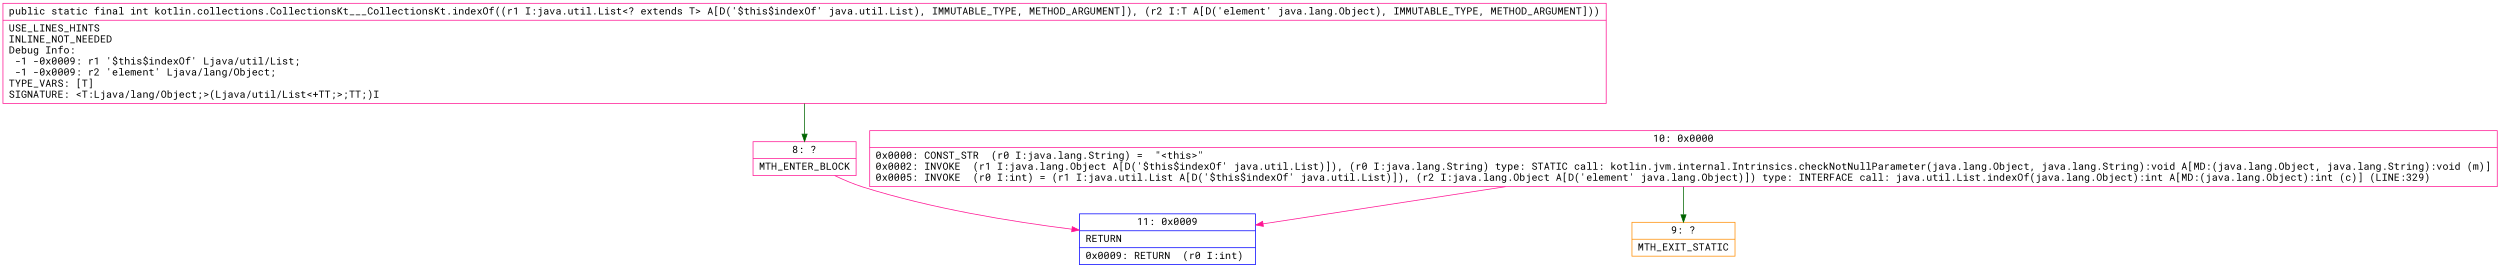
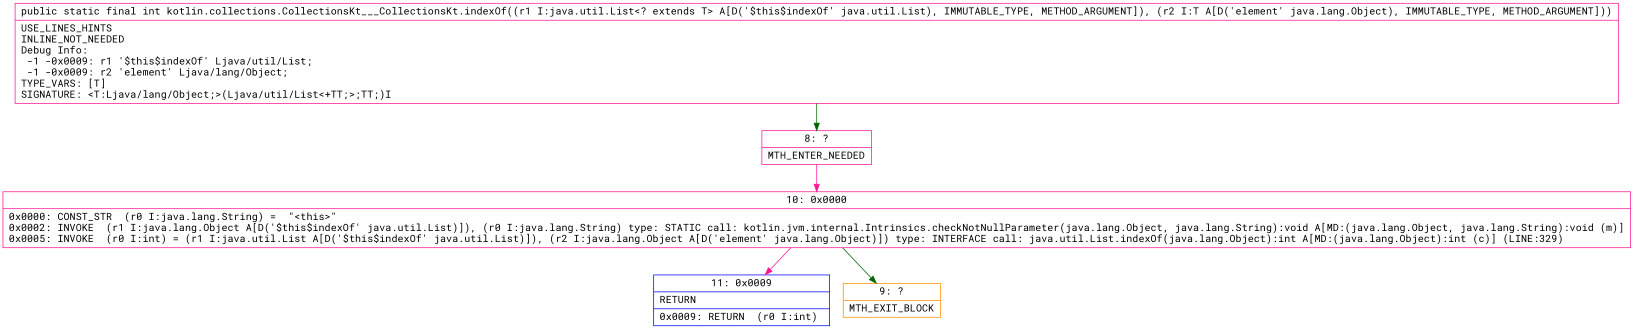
(805, 167) -> (817, 156)
(952, 210) -> (817, 174)
(1683, 247) -> (892, 308)
